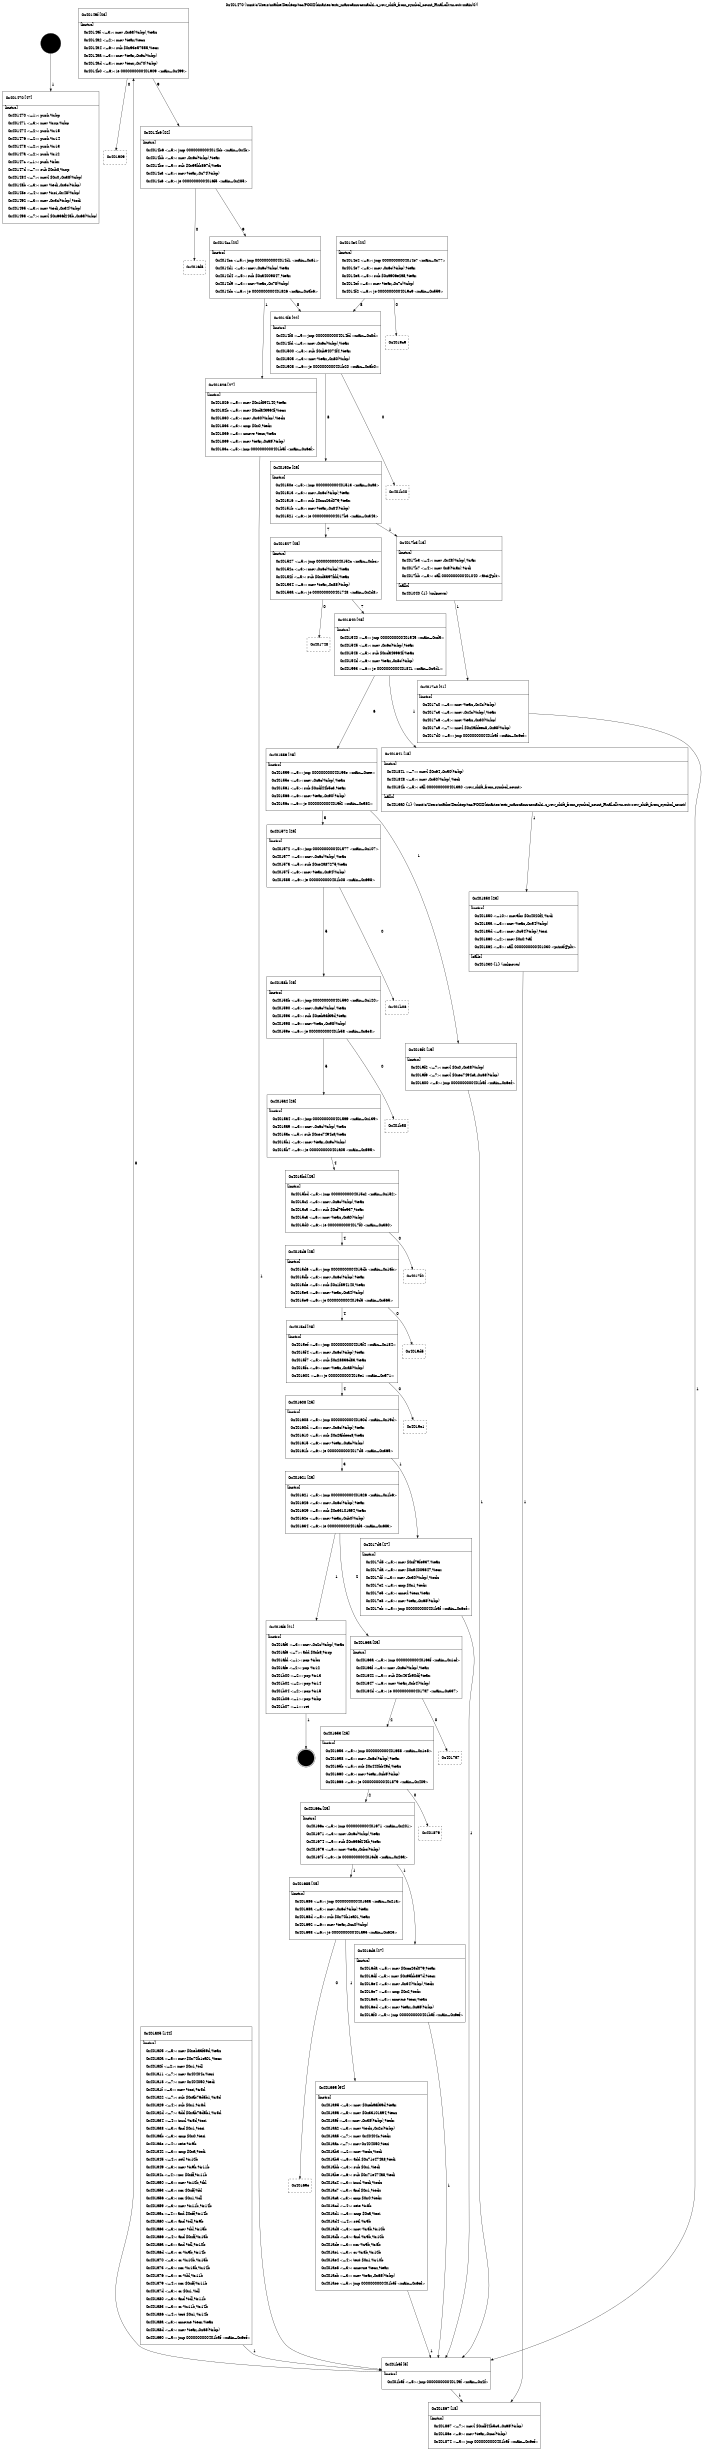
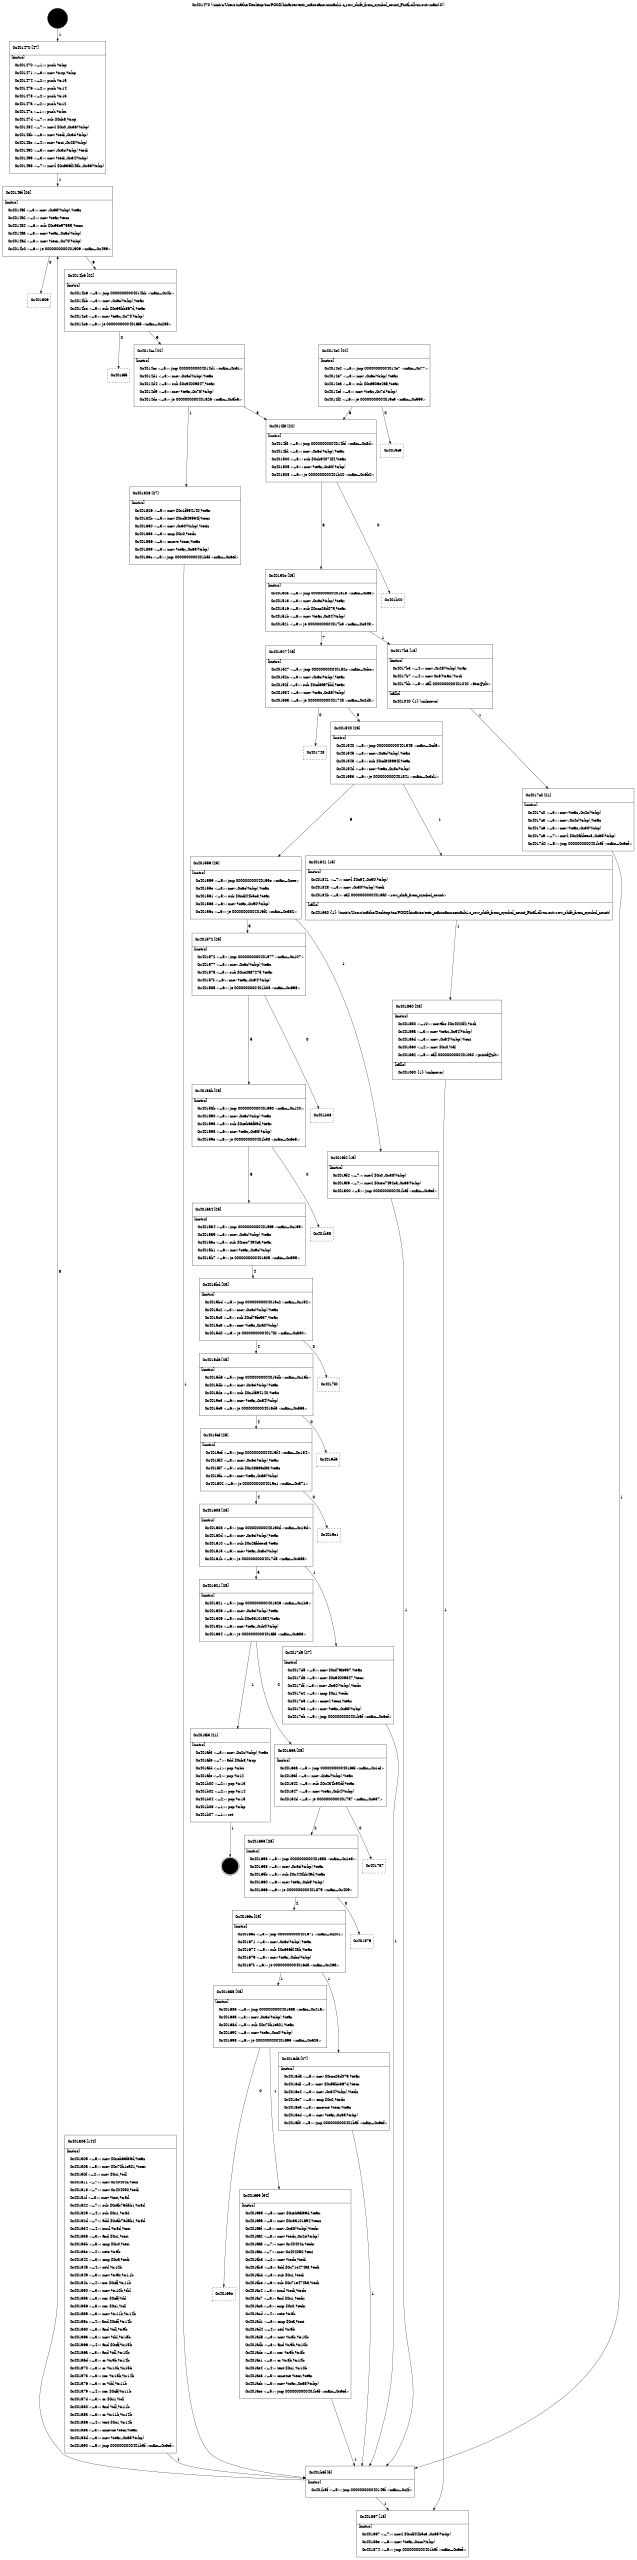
none -> (58, 179)
(362, 607) -> (357, 715)
